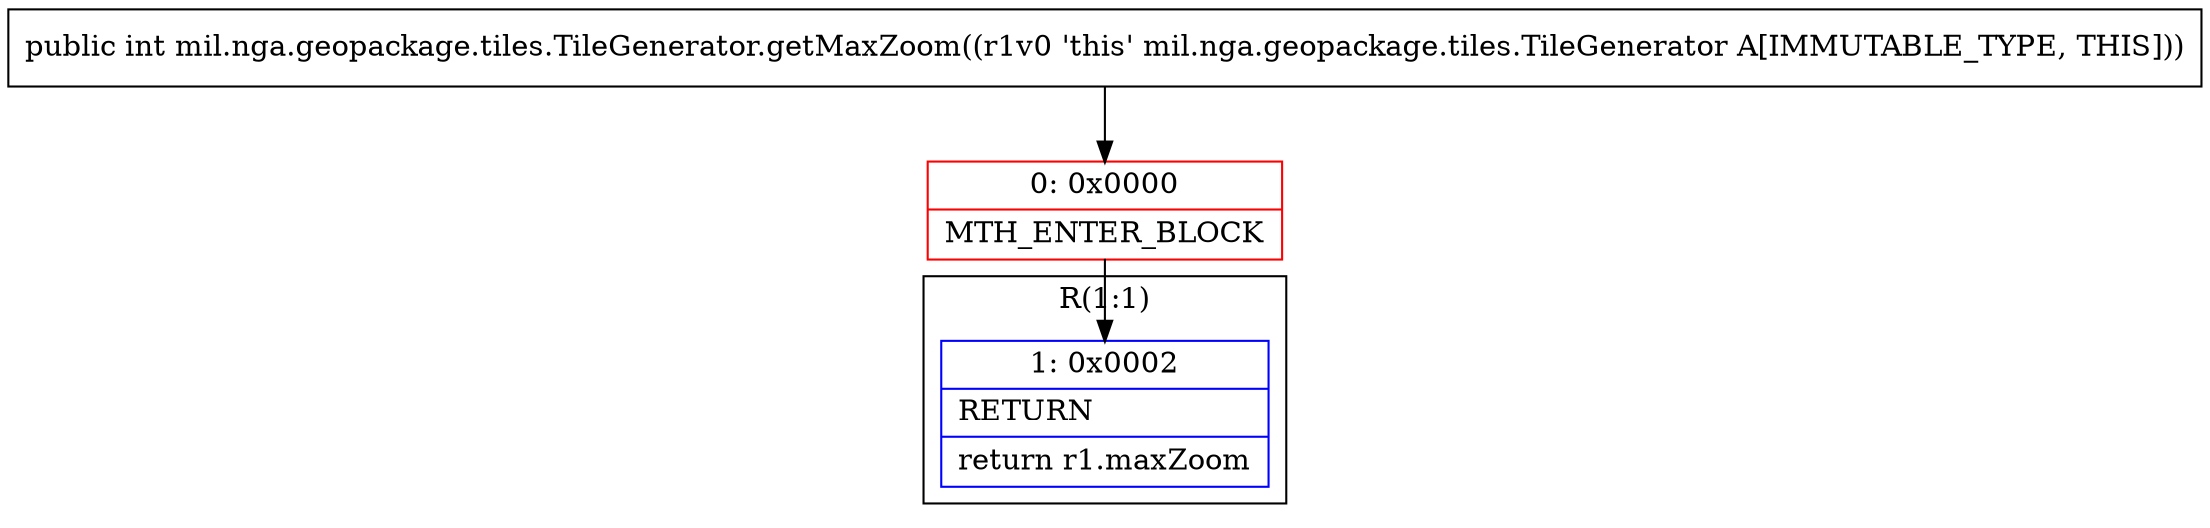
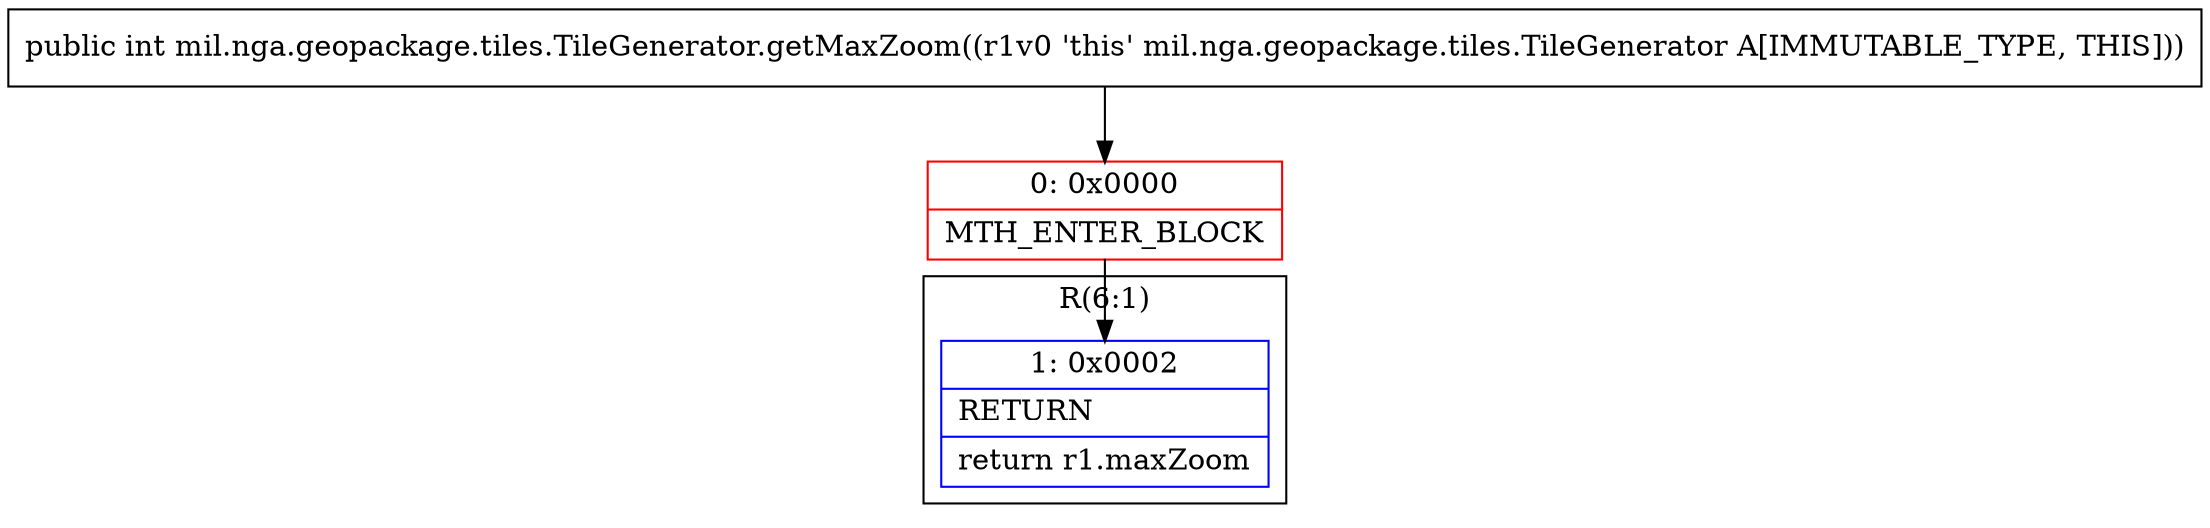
(1105, 300) -> (1105, 300)
